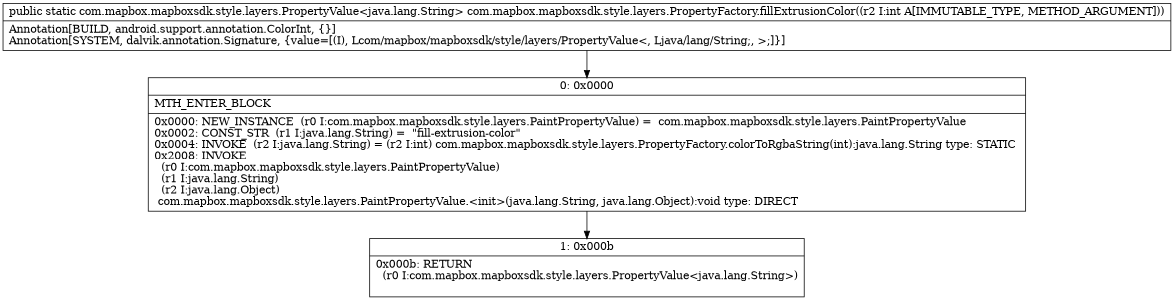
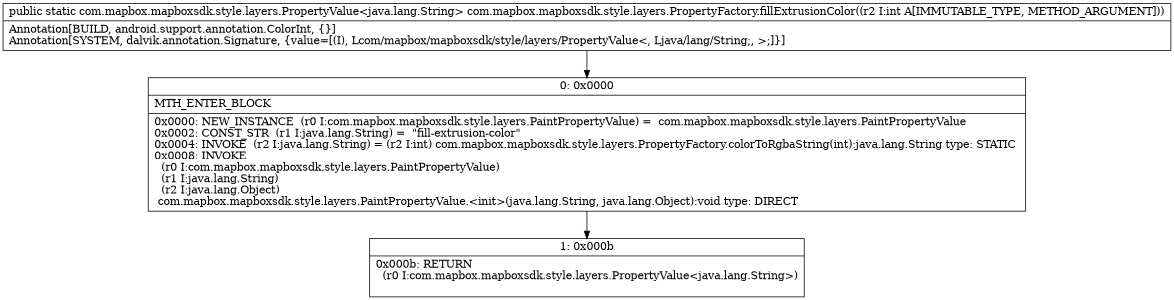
(204, 156) -> (204, 156)
